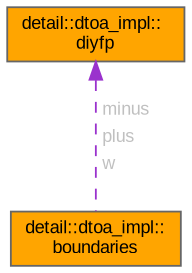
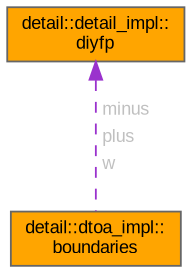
(96, 34) -> (96, 34)
